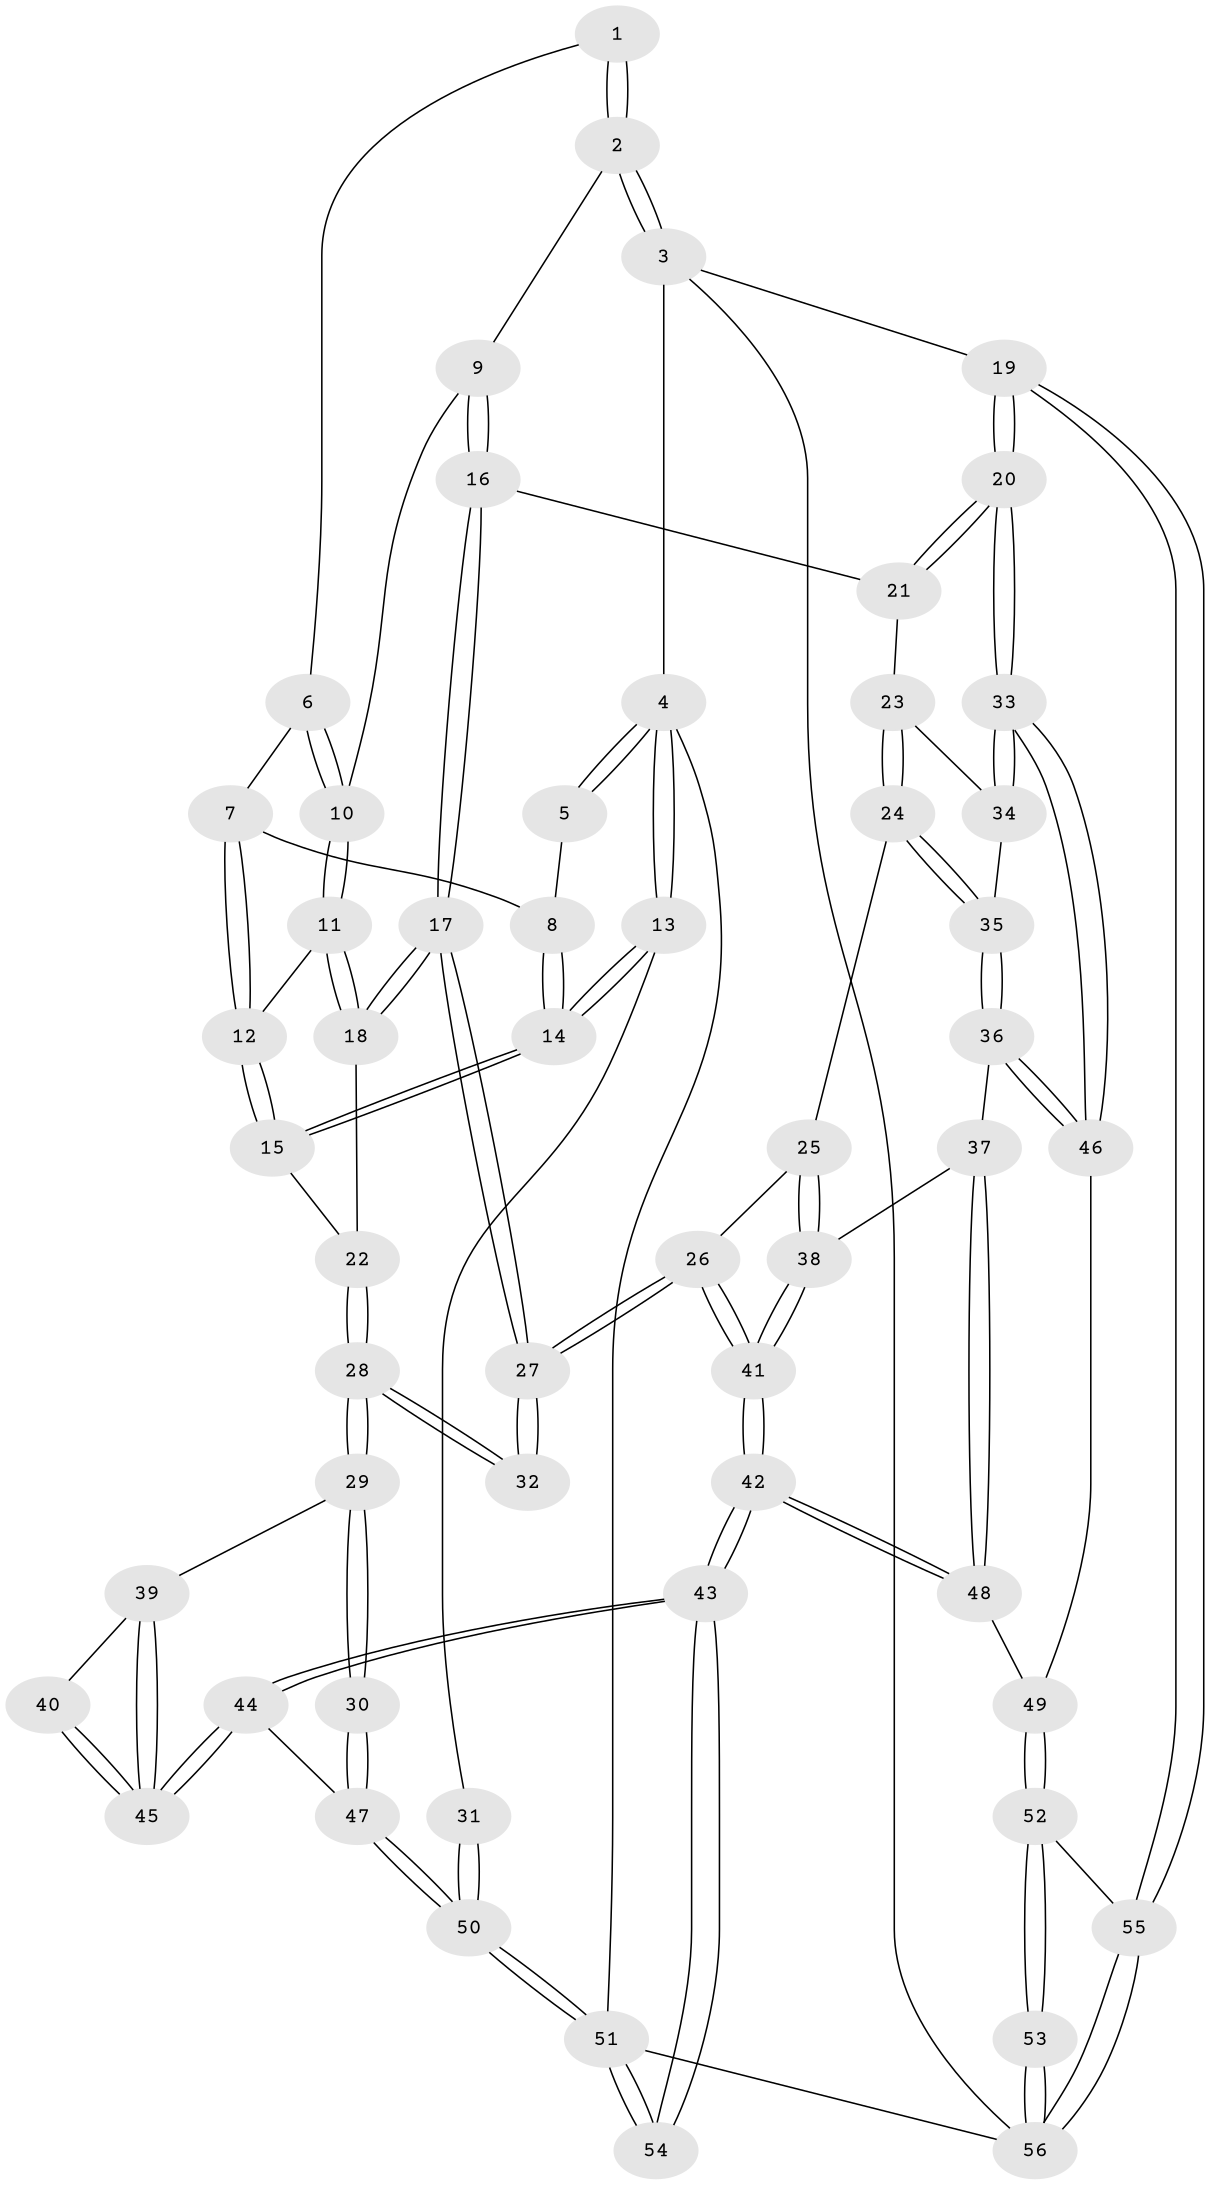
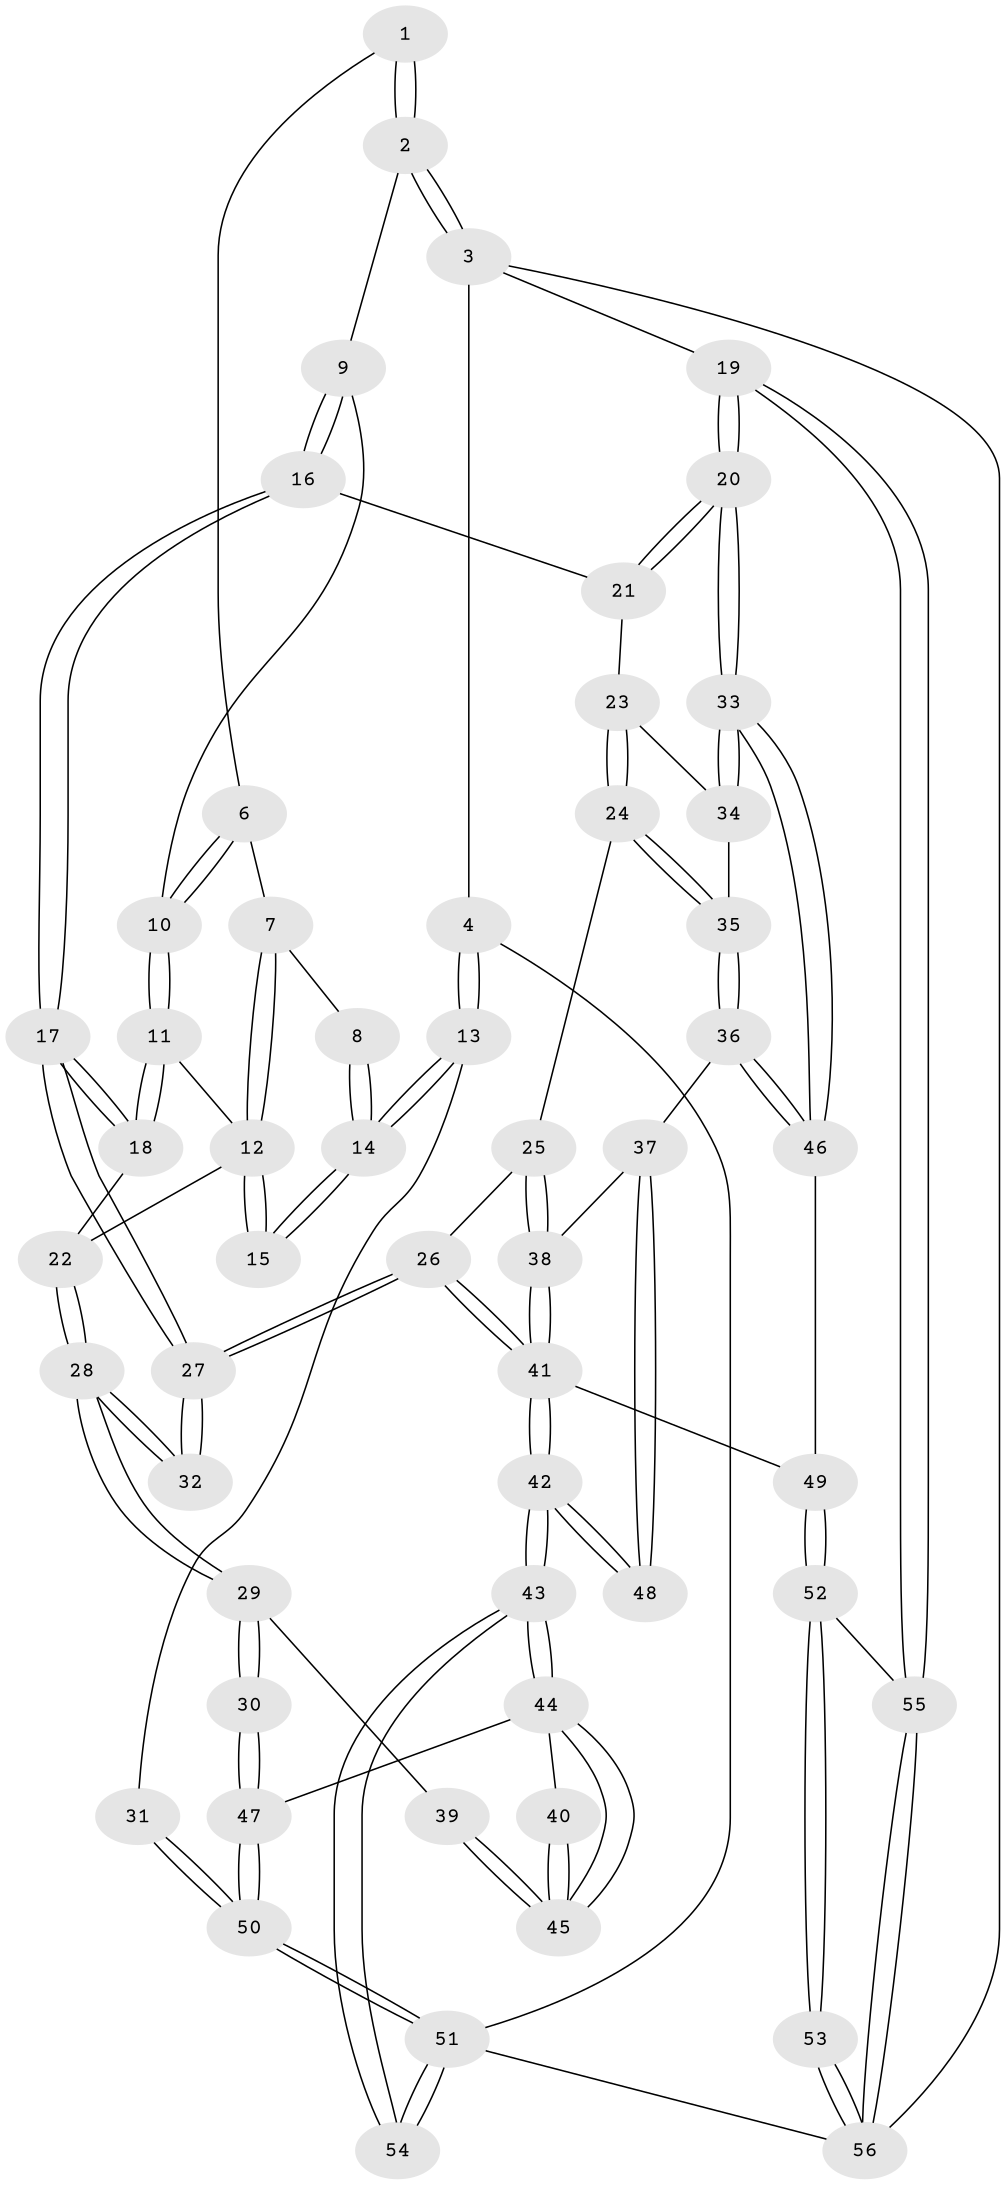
(565, 814) -> none
(315, 1204) -> (156, 1204)
(97, 1649) -> (552, 1761)
(1007, 1649) -> (678, 1427)
